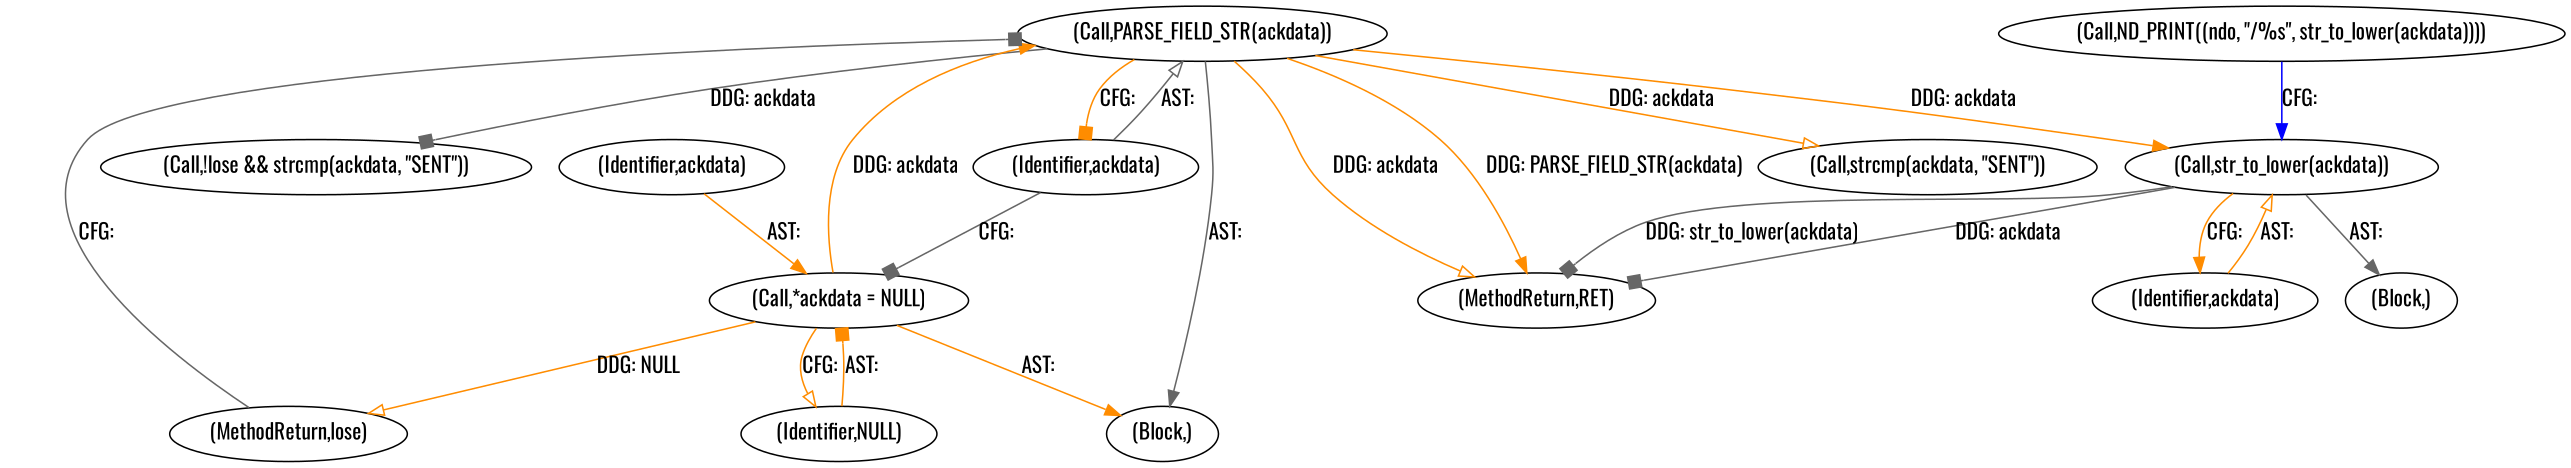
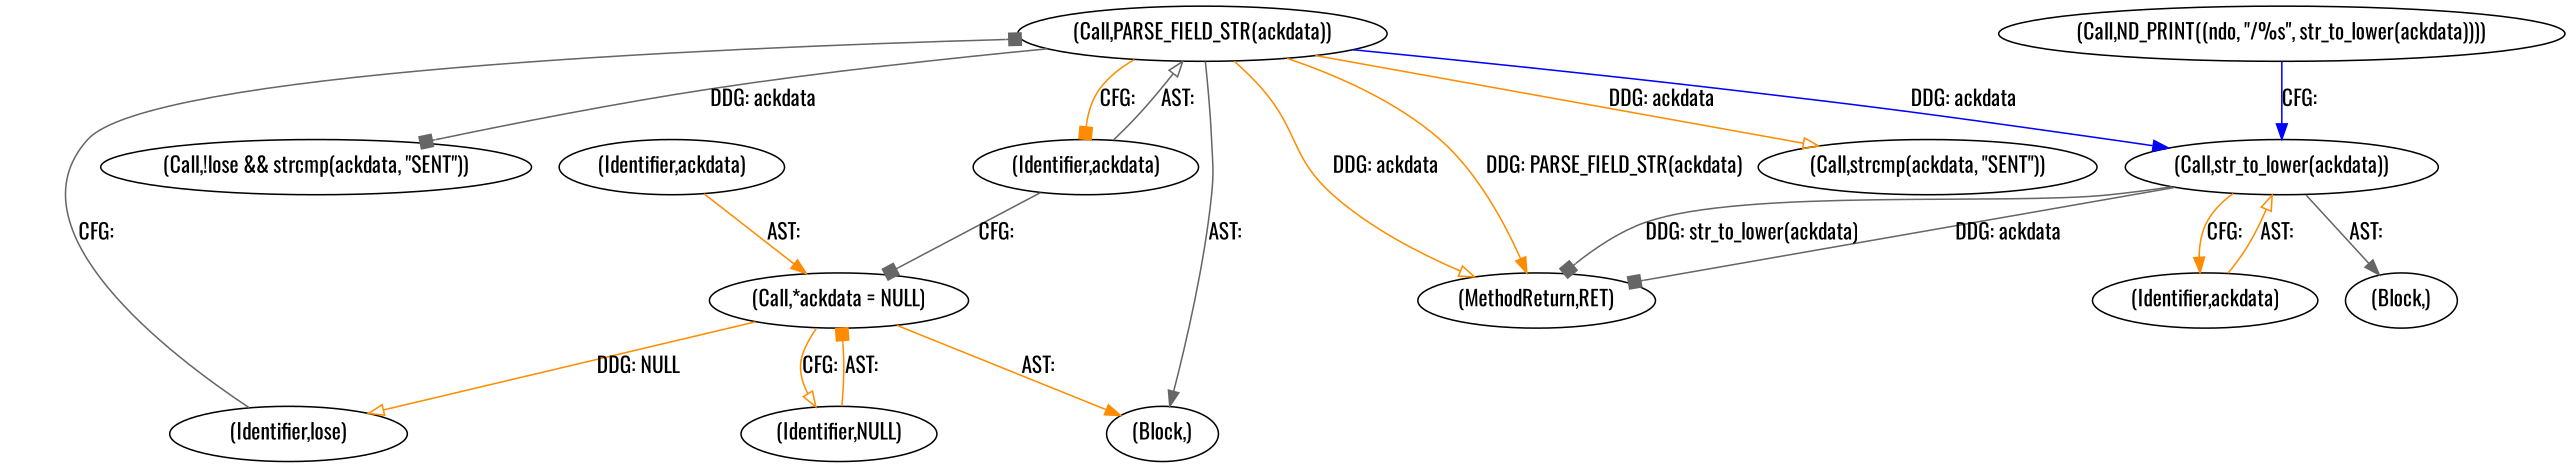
(1754, 93) -> (1754, 93)
(872, 120) -> none
(289, 434) -> (289, 434)
